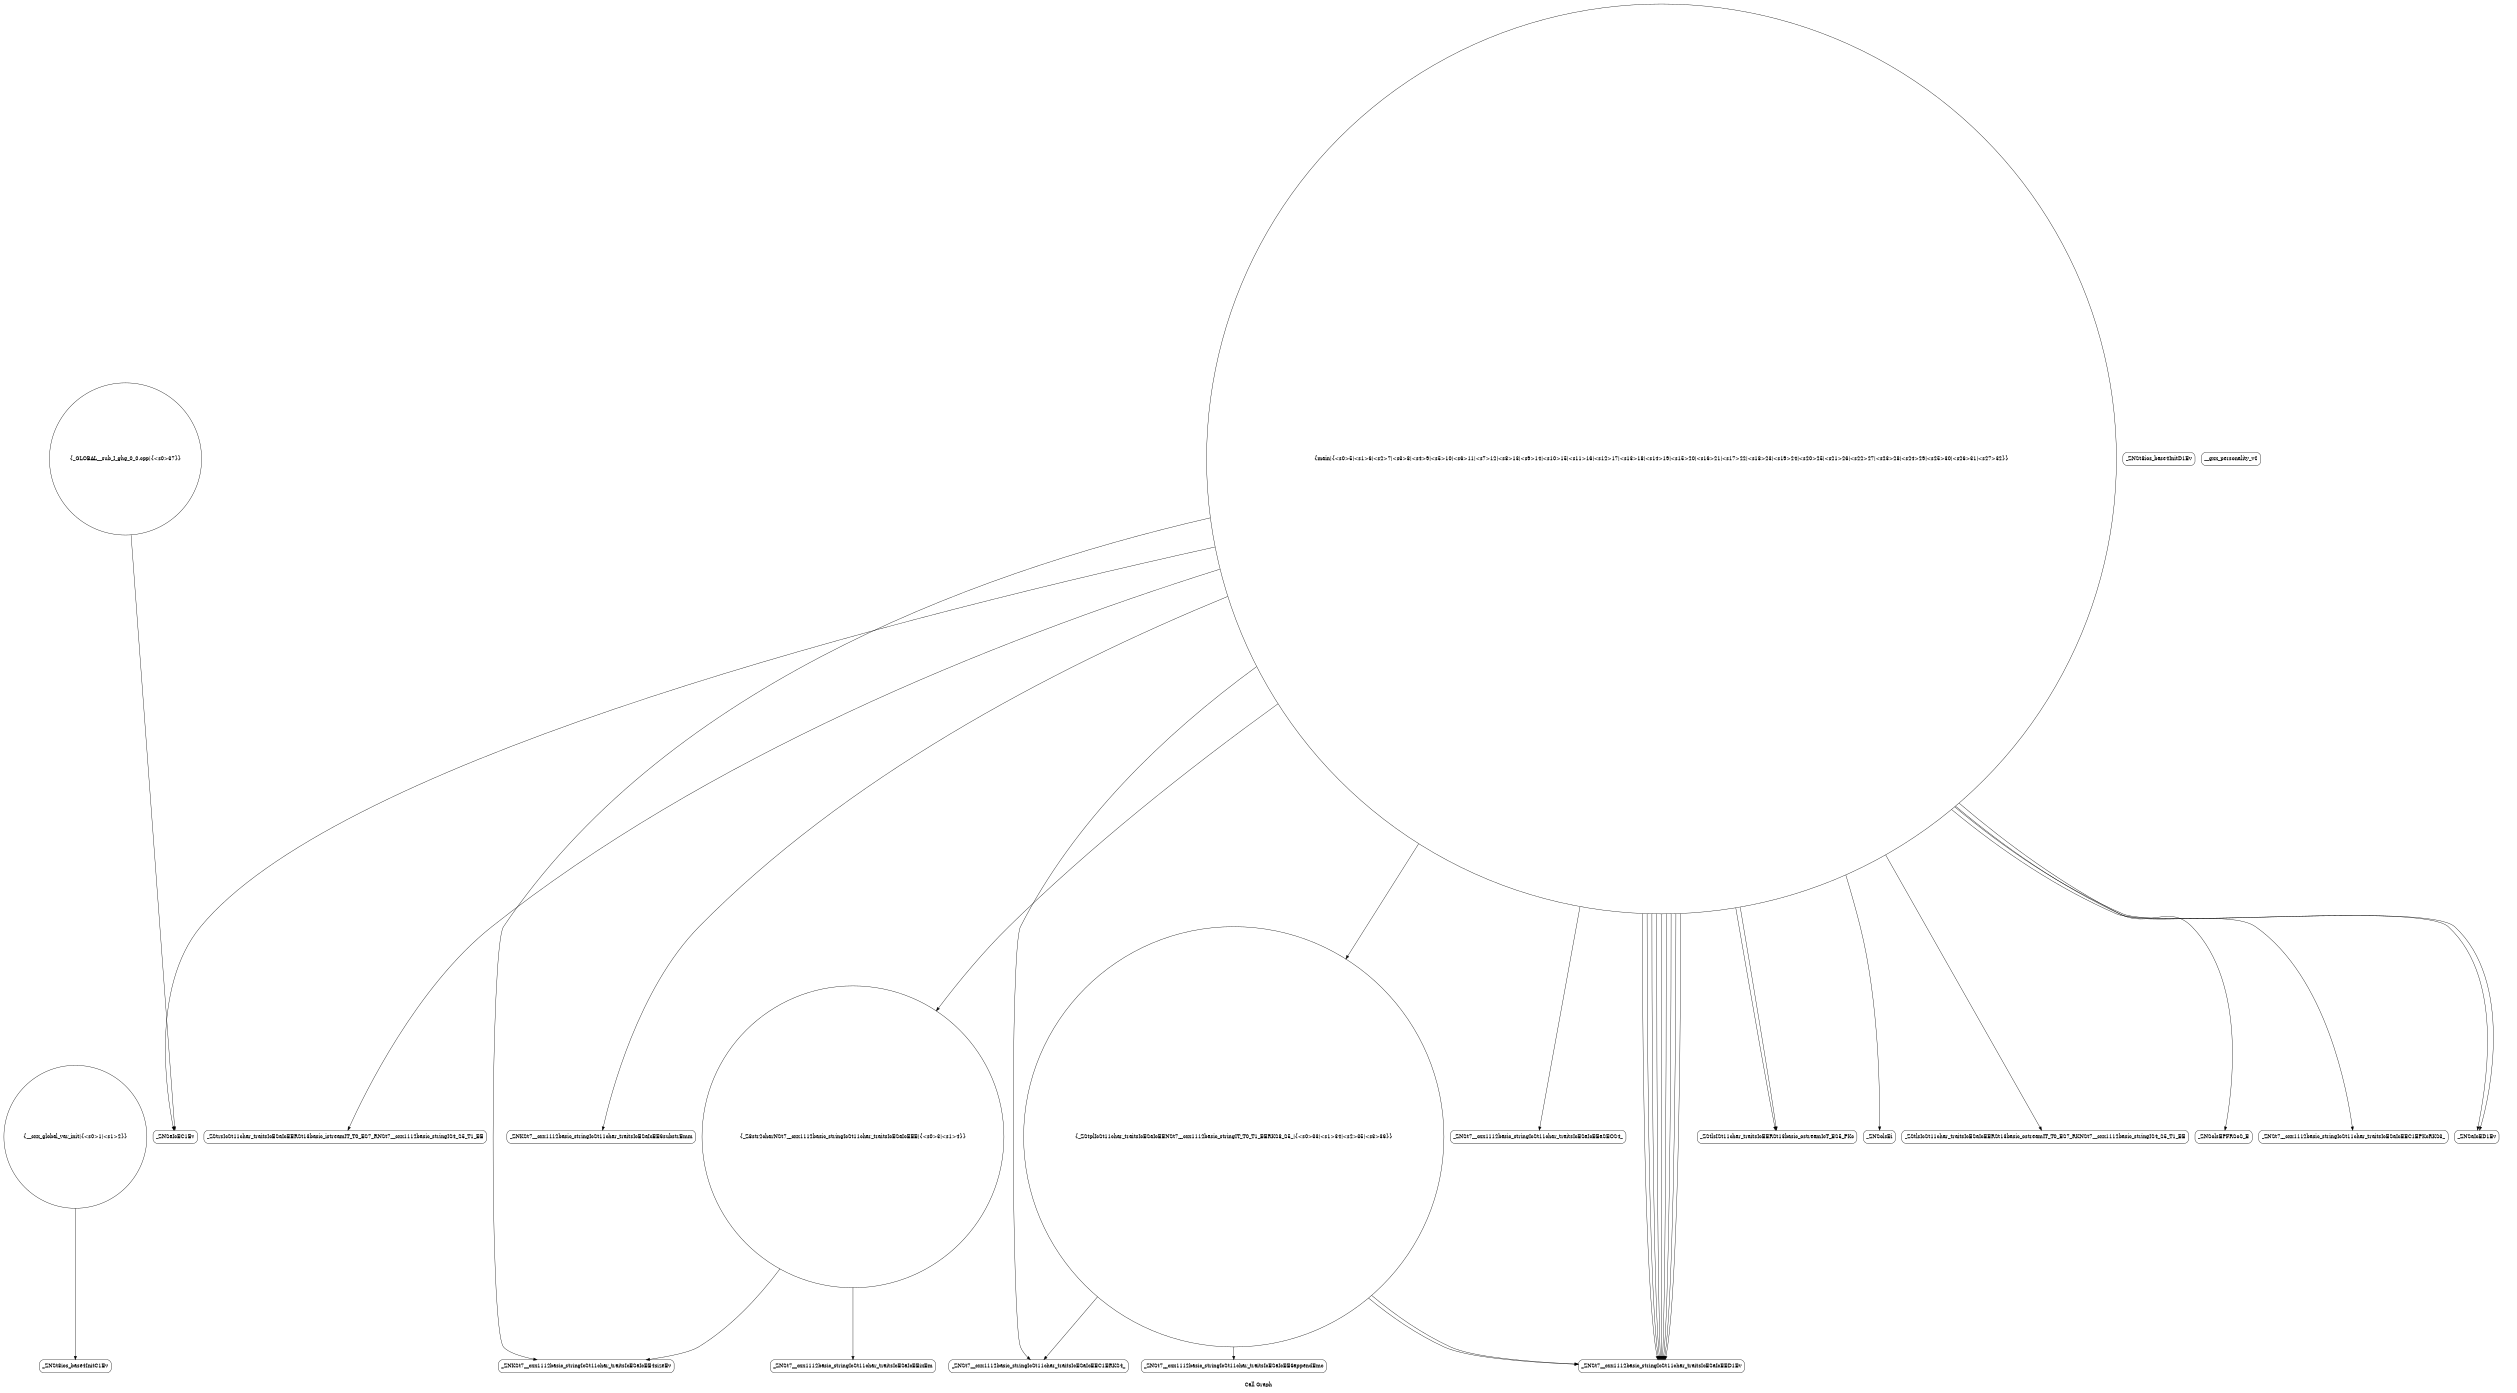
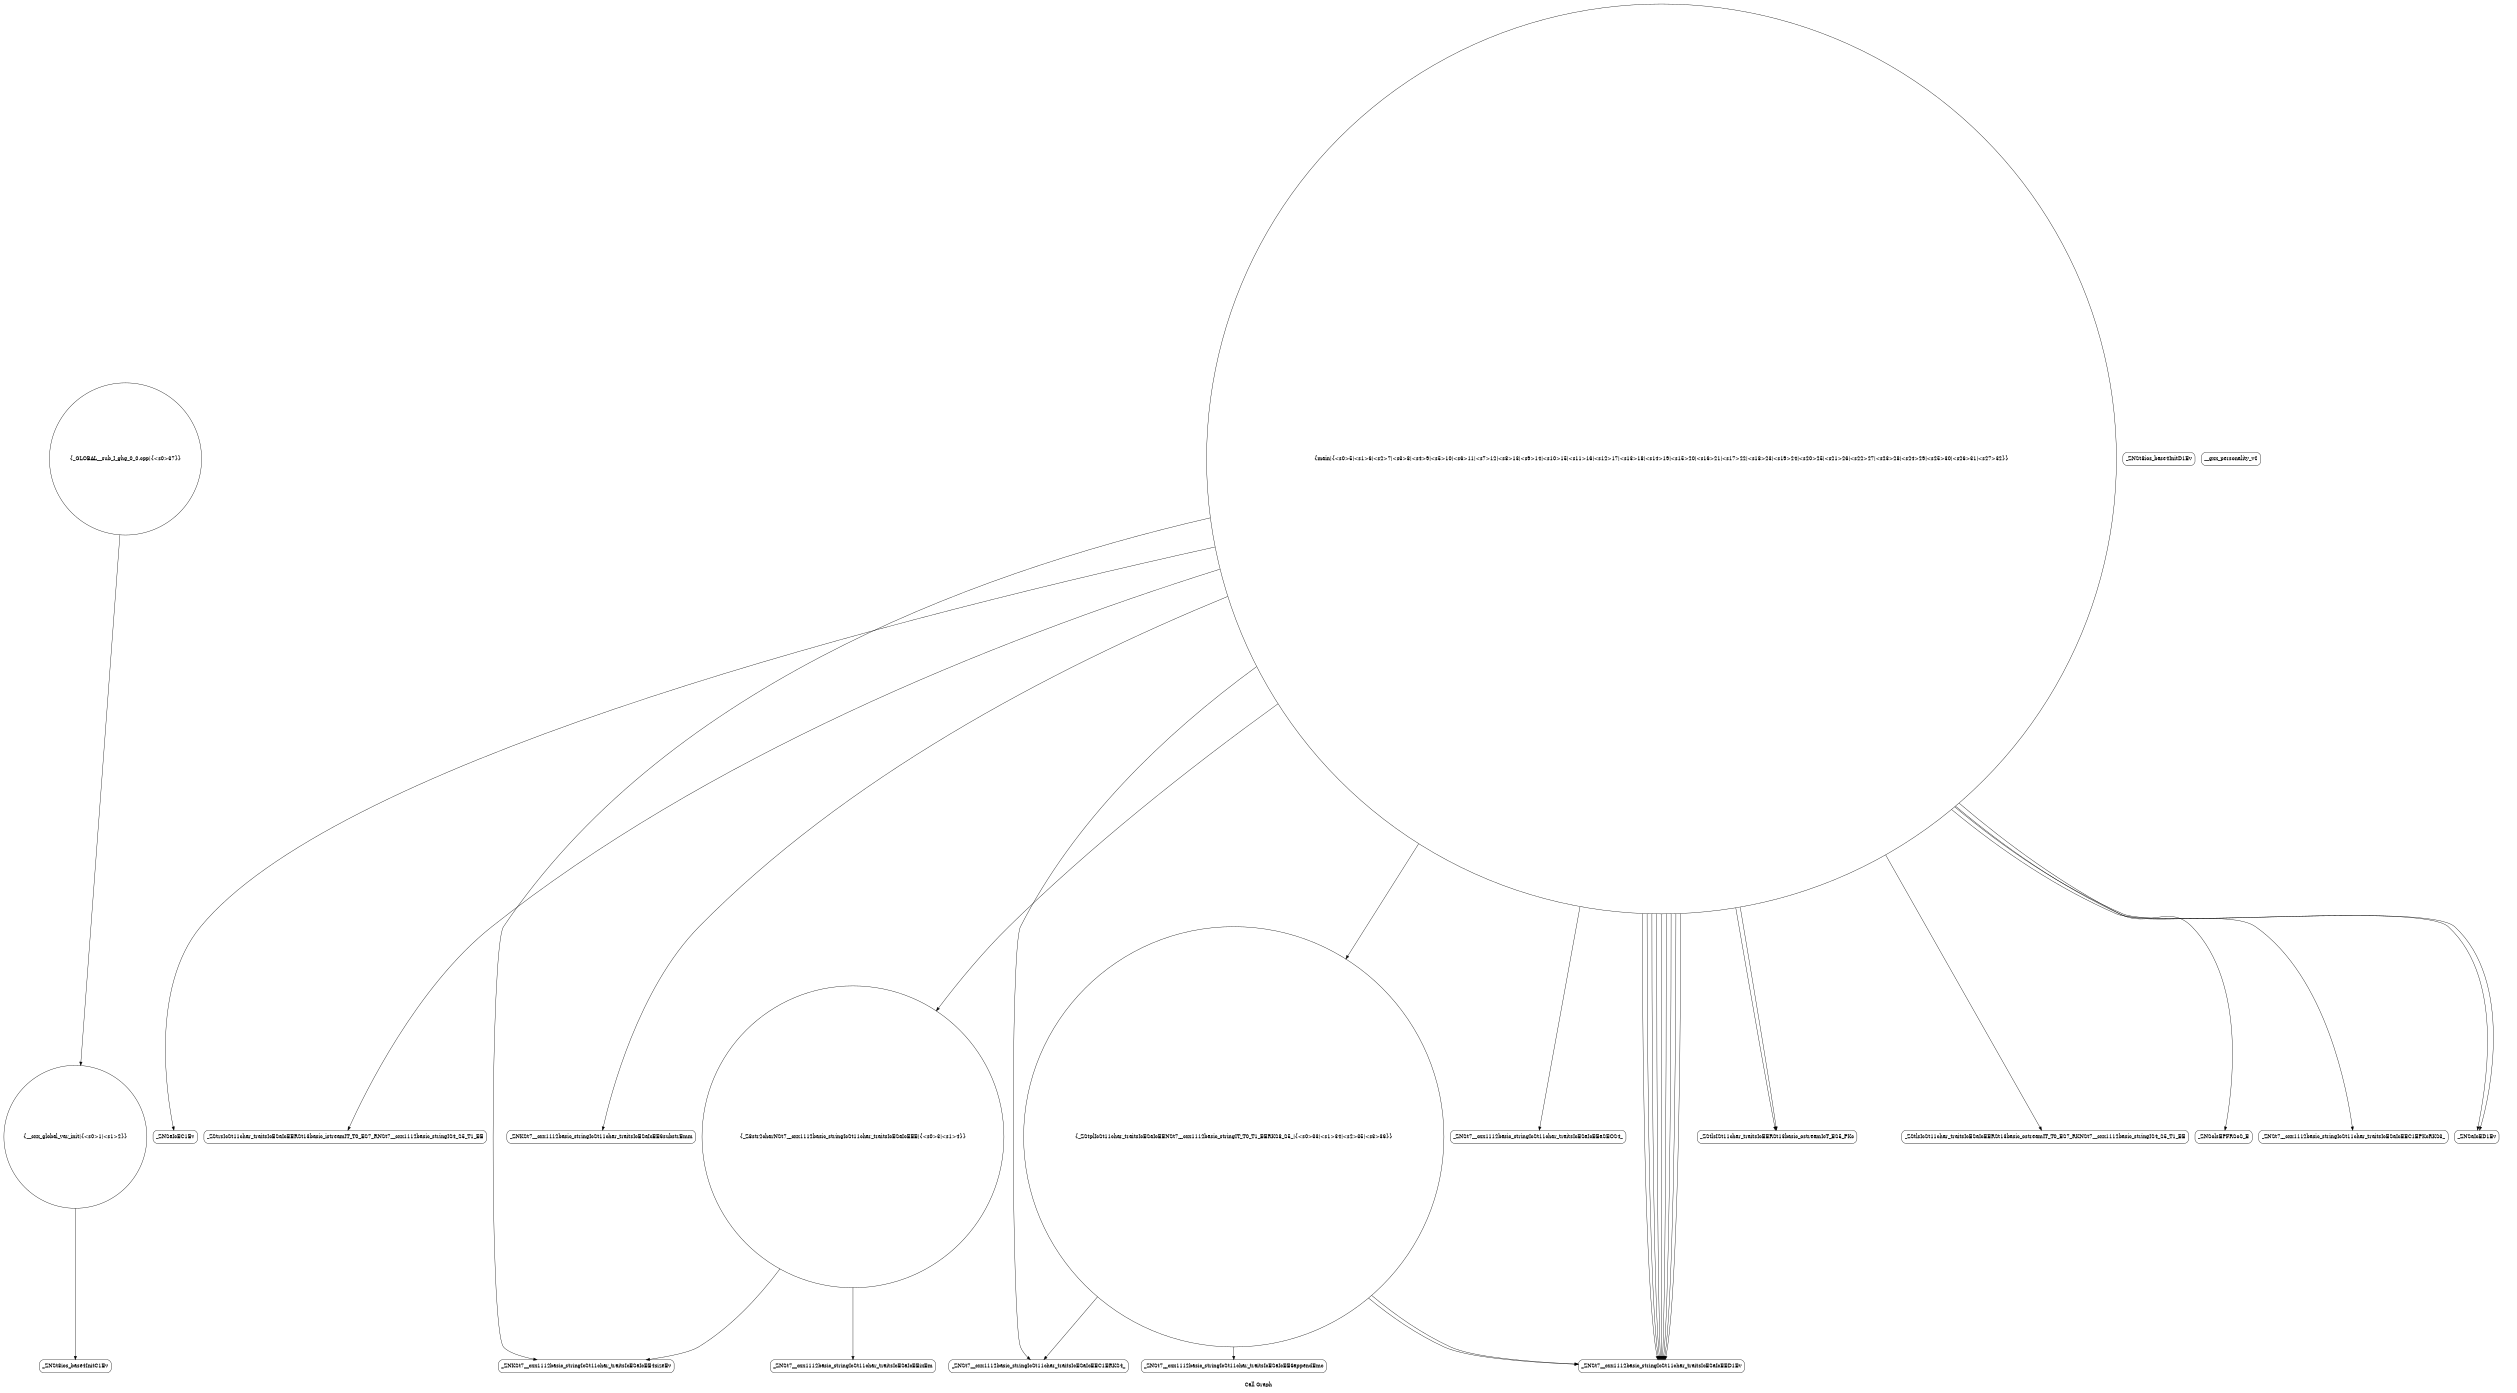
(153, 831) -> (100, 798)
(1879, 1137) -> none
